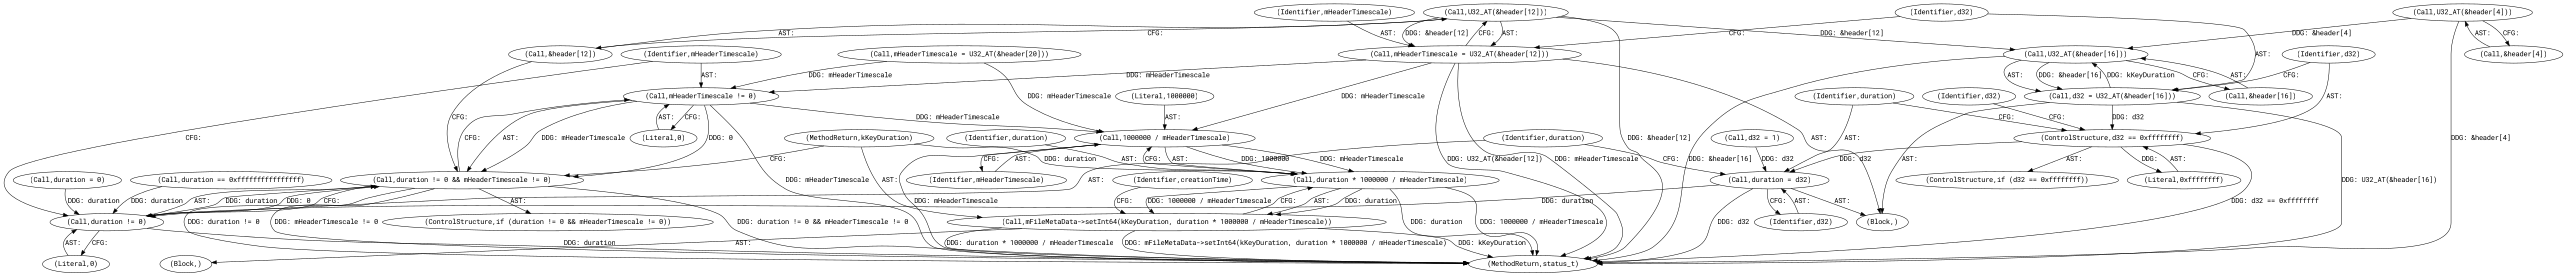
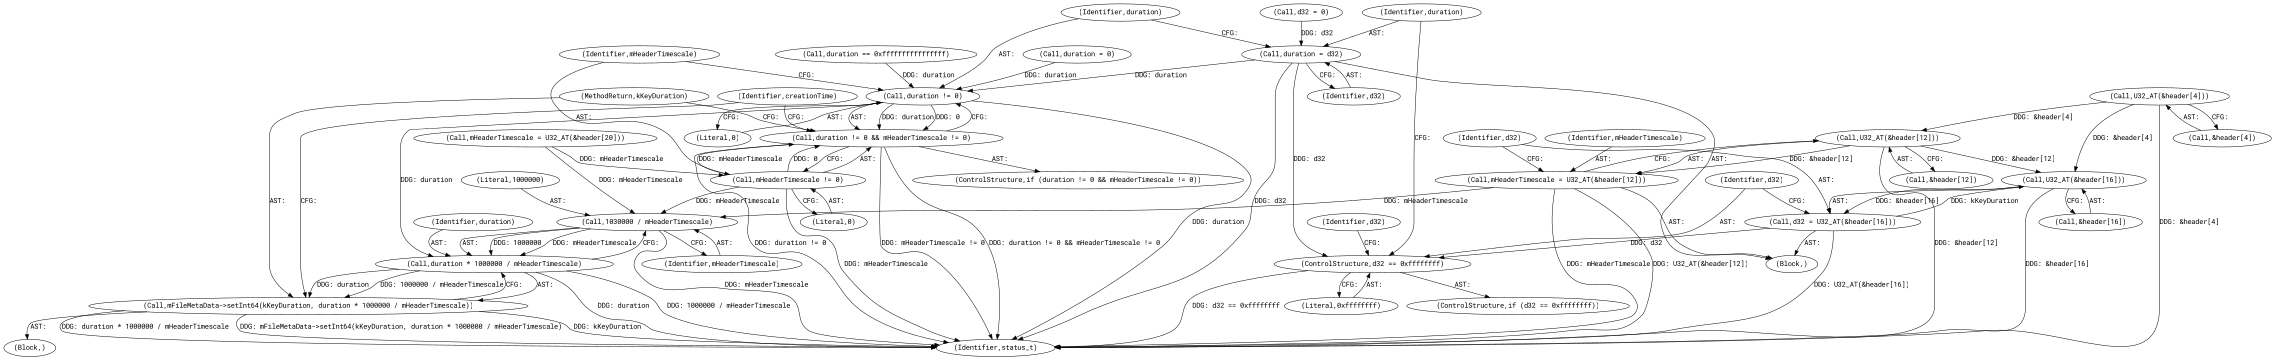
(1070, 76) -> none
(465, 97) -> (789, 122)
none -> (2016, 113)
(1165, 138) -> (647, 222)
(1752, 138) -> (1301, 13)
(1901, 149) -> (1293, 166)
(2152, 159) -> (1352, 285)
(1082, 167) -> (591, 120)
(1533, 264) -> (996, 348)
